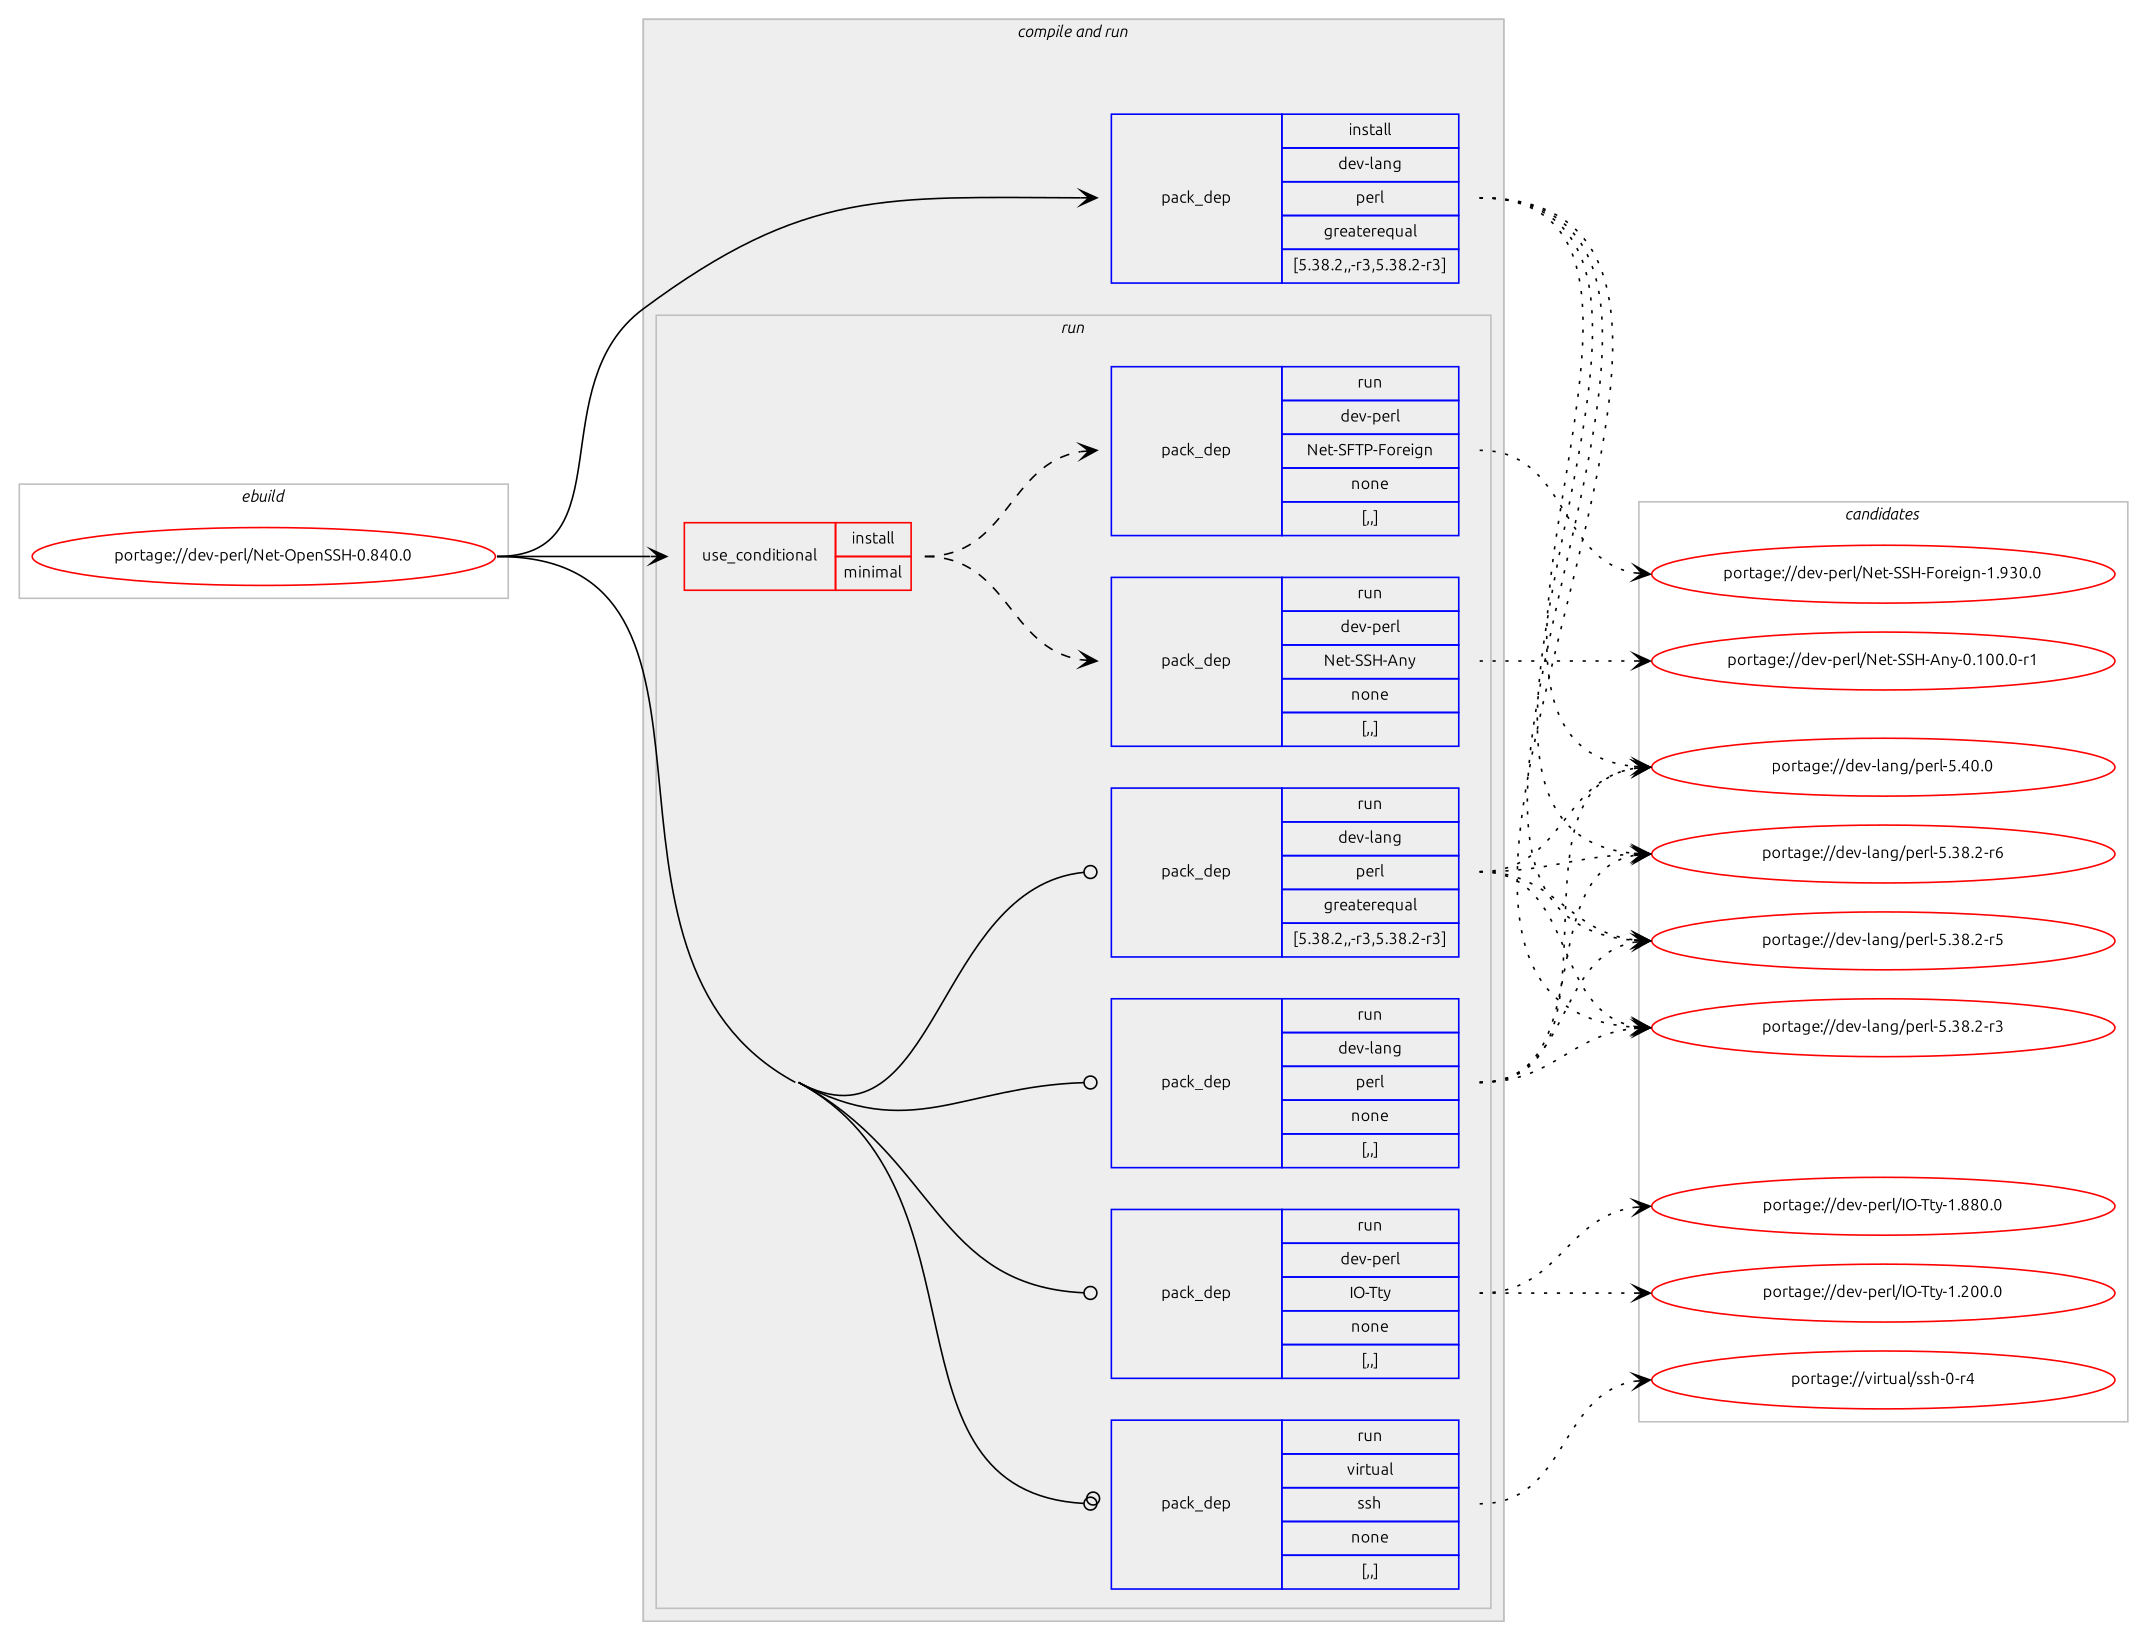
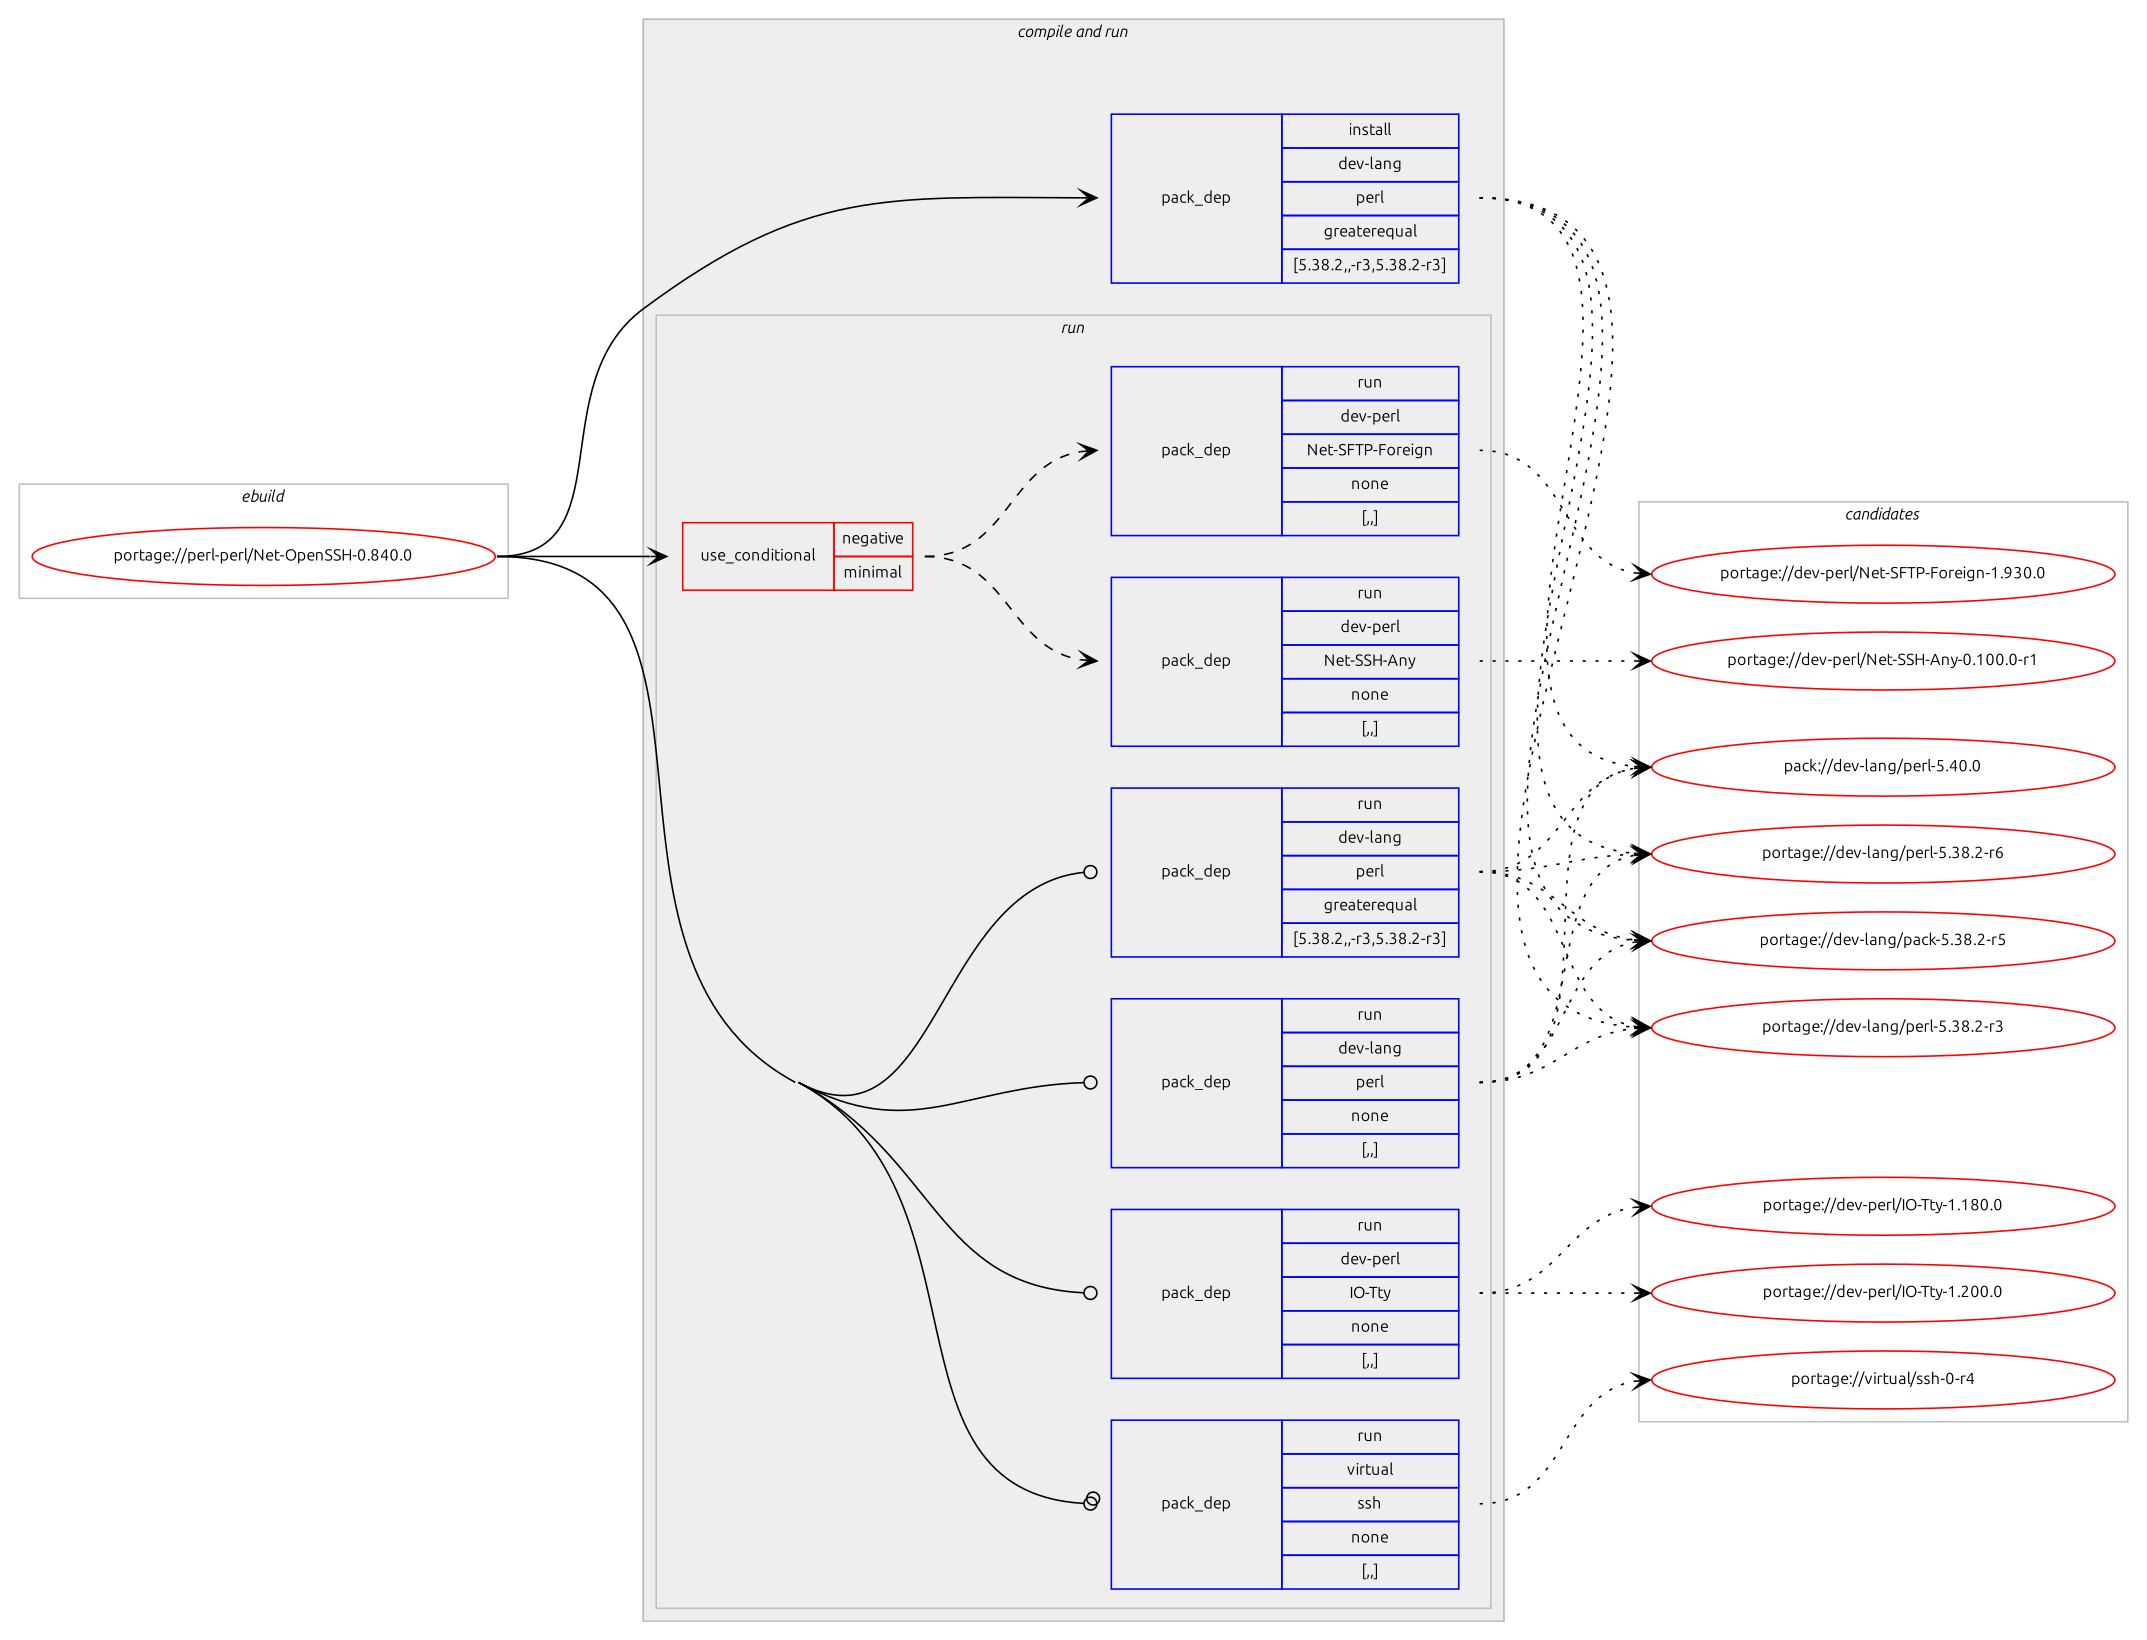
(873, 539) -> (873, 539)
(264, 556) -> (264, 556)
(1883, 574) -> (1883, 574)
(1883, 767) -> (1883, 767)
(1883, 941) -> (1883, 941)
(1883, 1206) -> (1883, 1206)
